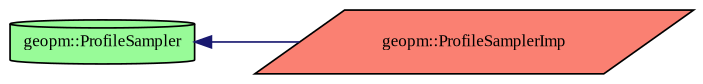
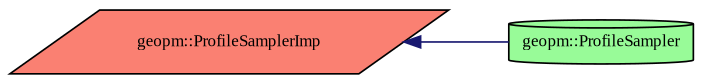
(255, 42) -> (465, 42)
